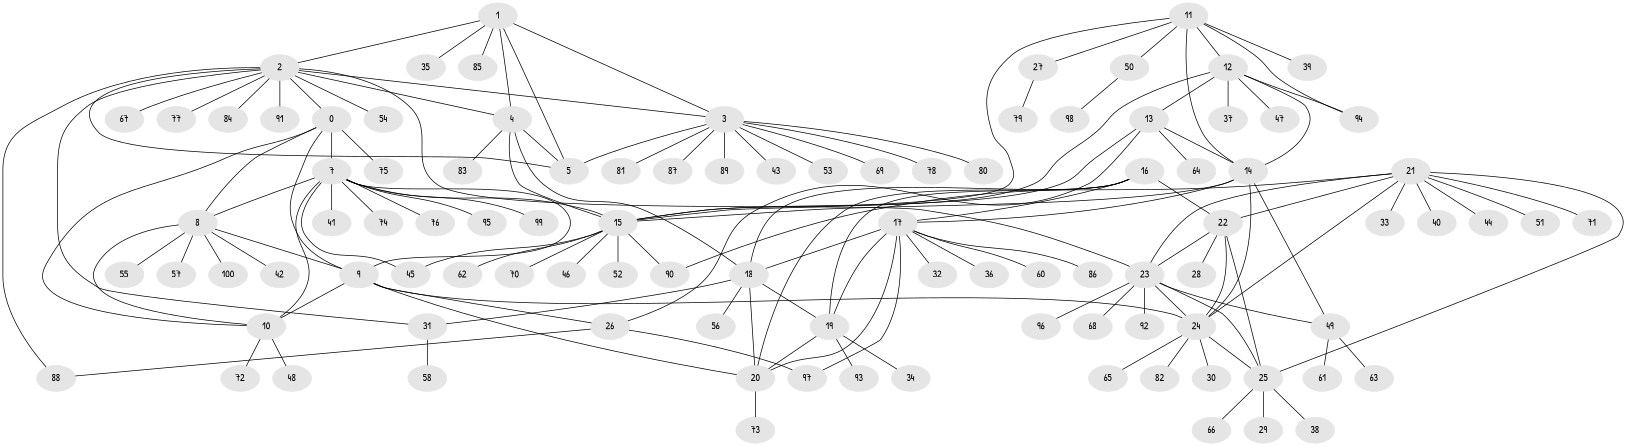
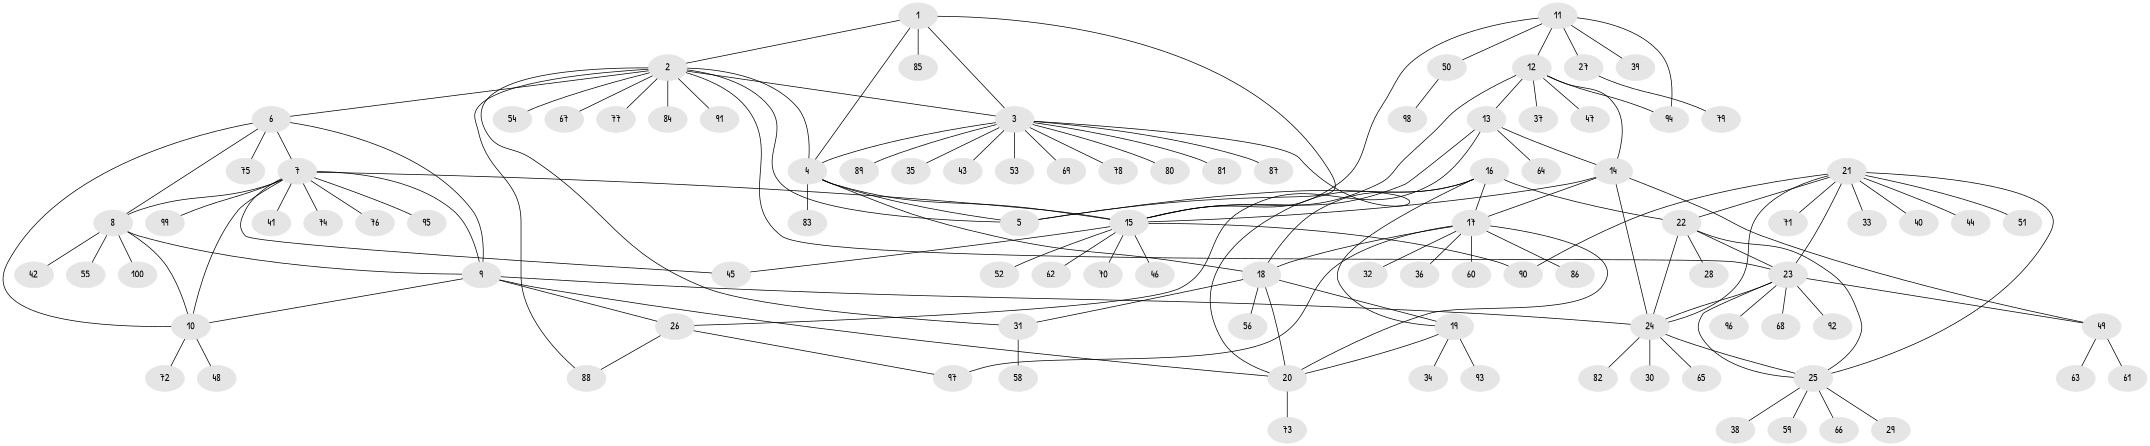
(462, 42) -> (963, 145)
(1191, 103) -> none
(332, 119) -> (271, 119)
none -> (908, 138)
(855, 270) -> none
(176, 275) -> none
none -> (1787, 430)
